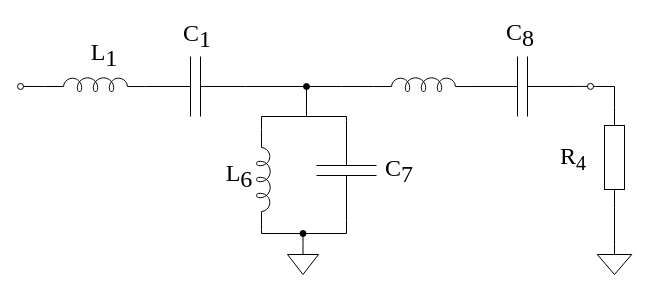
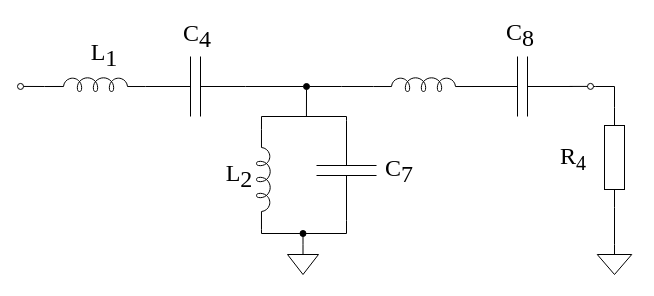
(198, 37) -> (198, 37)
(240, 177) -> (240, 177)
